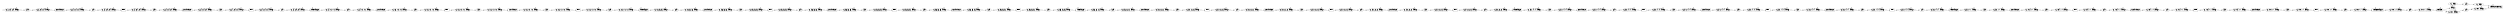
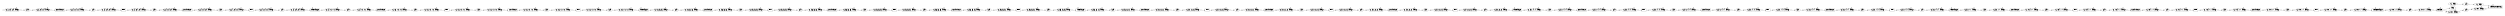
(2453, 8) -> (2453, 8)
